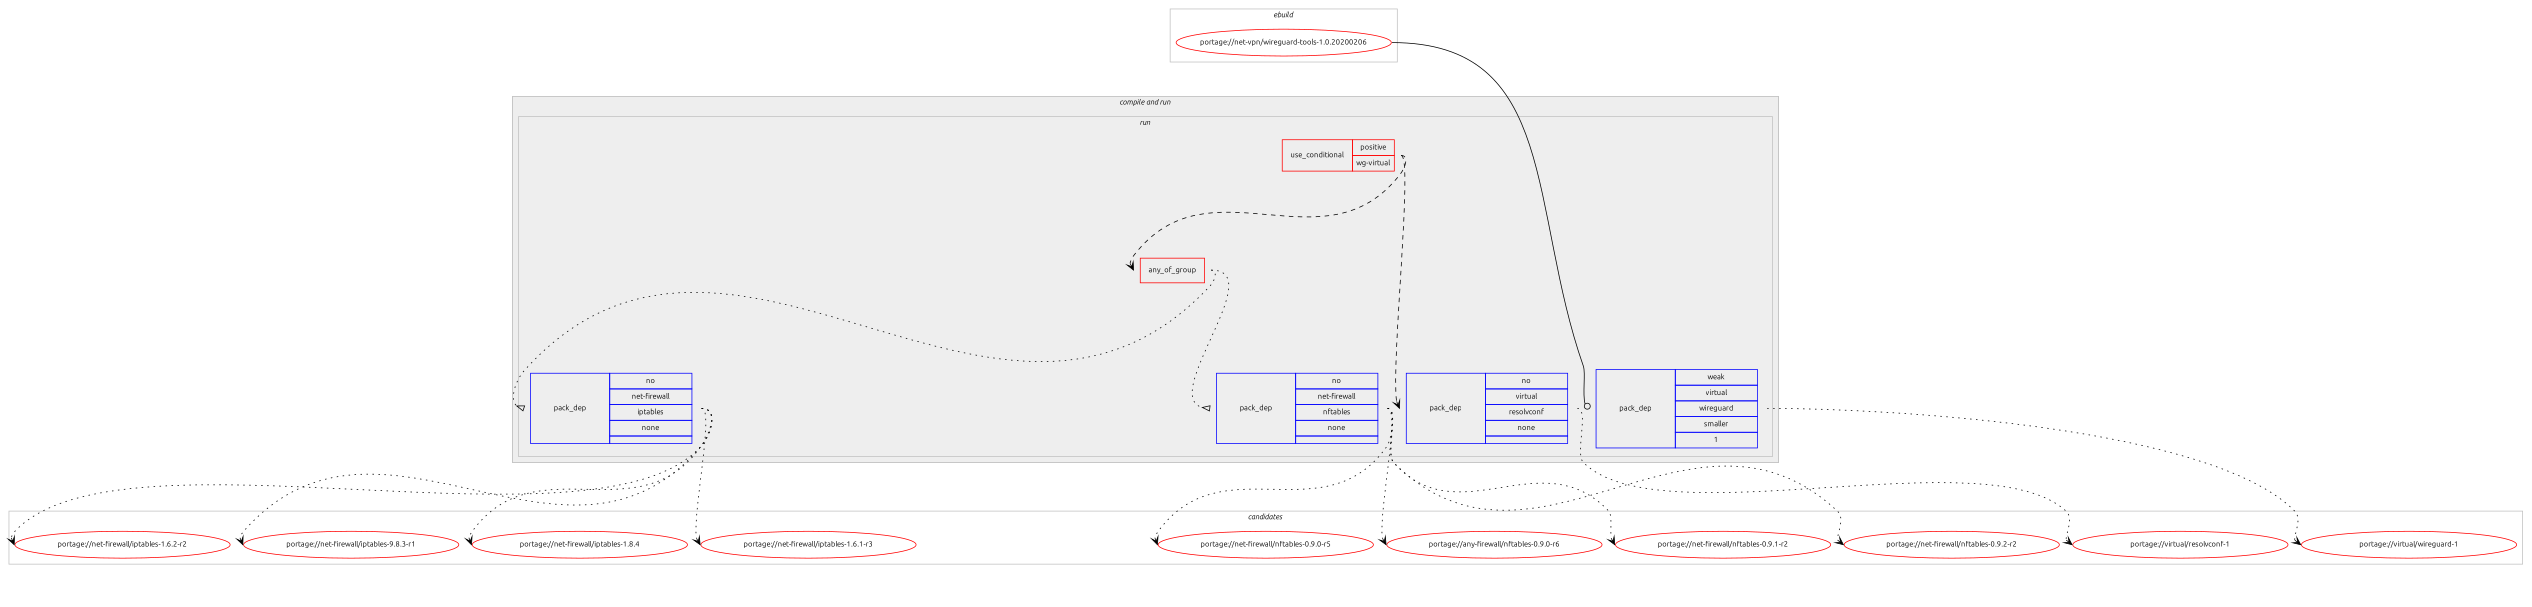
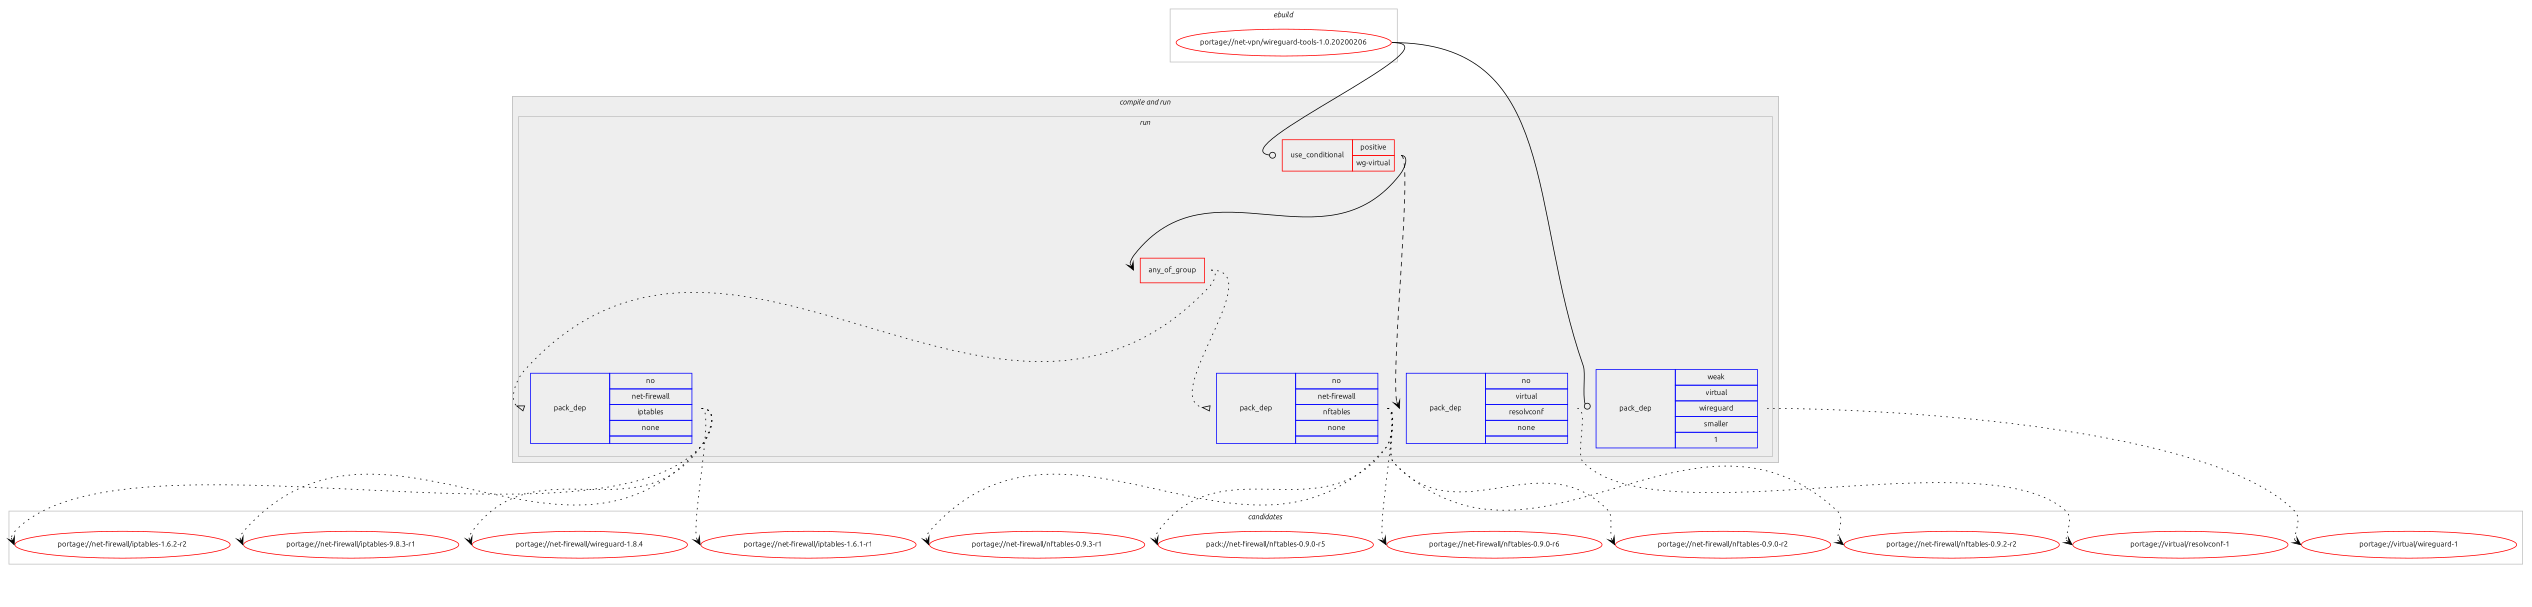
none -> (1328, 102)
(1274, 215) -> (1274, 215)
(580, 545) -> (580, 545)
(808, 545) -> (808, 545)
none -> (1037, 545)
(1266, 545) -> (1266, 545)
(1494, 545) -> (1494, 545)
(1723, 545) -> (1723, 545)
